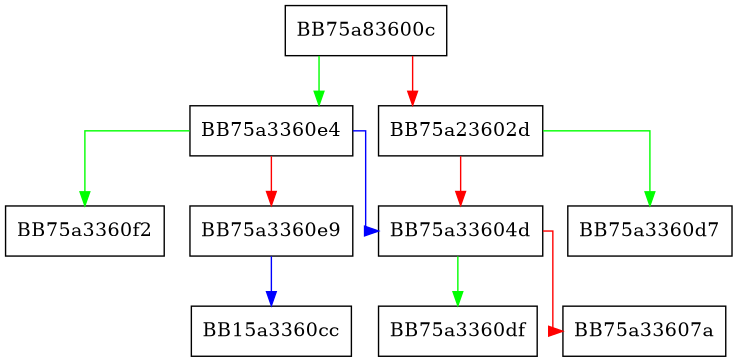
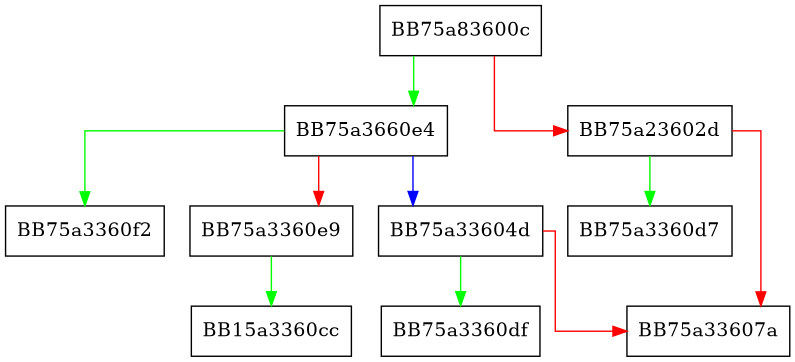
(271, 131) -> (366, 131)
(461, 174) -> (761, 197)
(271, 274) -> (271, 274)
